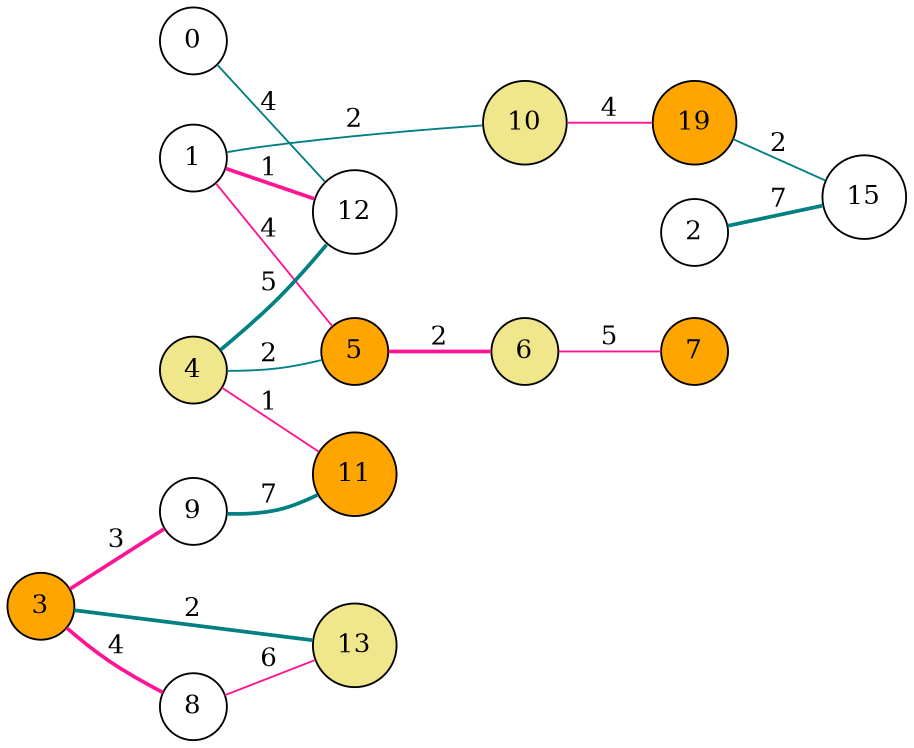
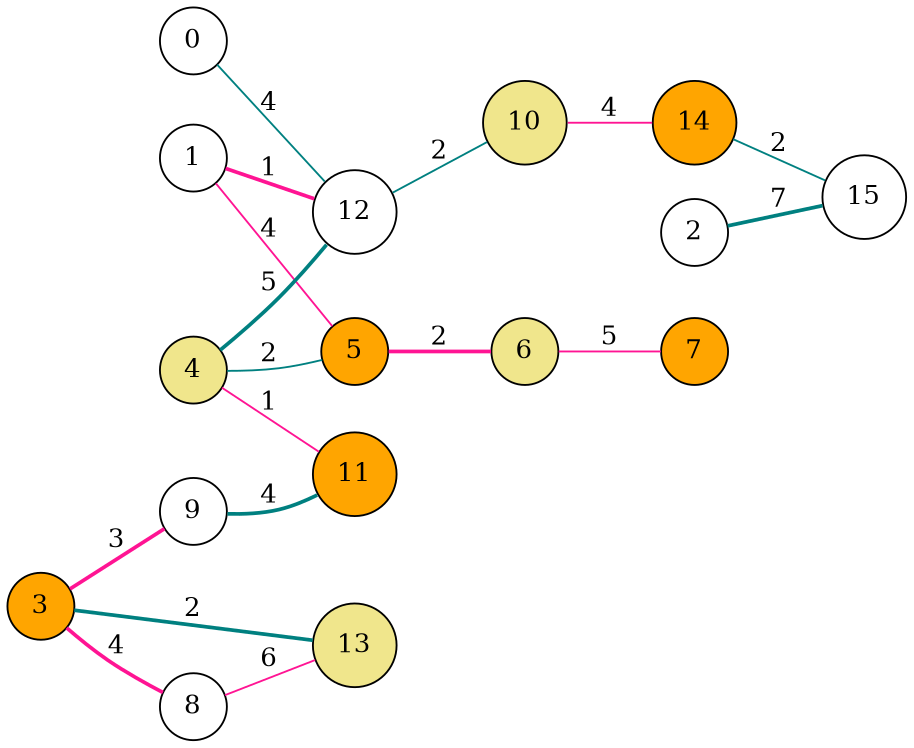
(695, 123) -> (695, 123)
(354, 136) -> (440, 167)
(270, 496) -> (270, 496)
